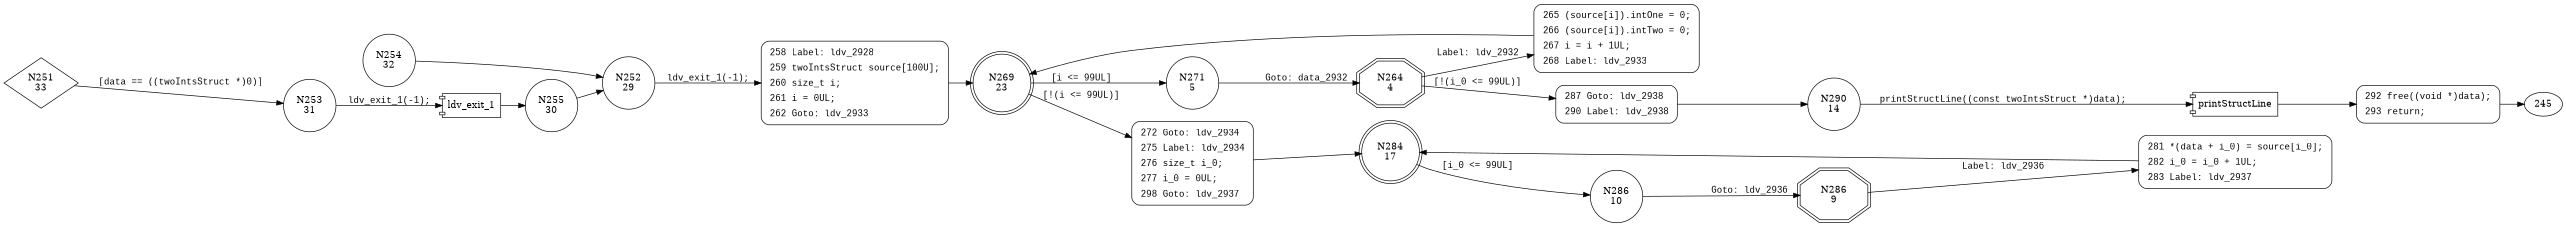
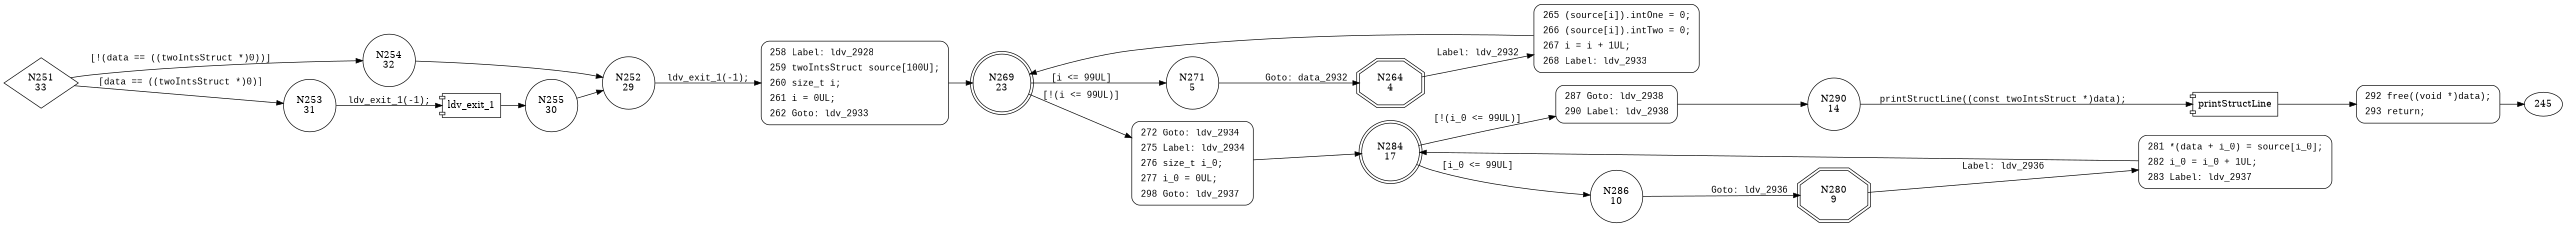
none -> (213, 66)
(1485, 92) -> (1484, 131)
(1834, 195) -> (1834, 195)
